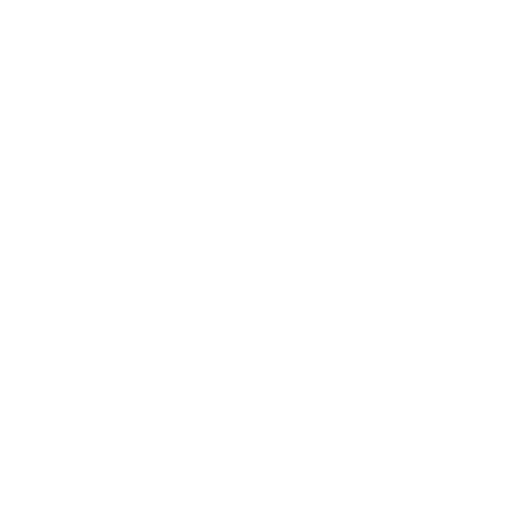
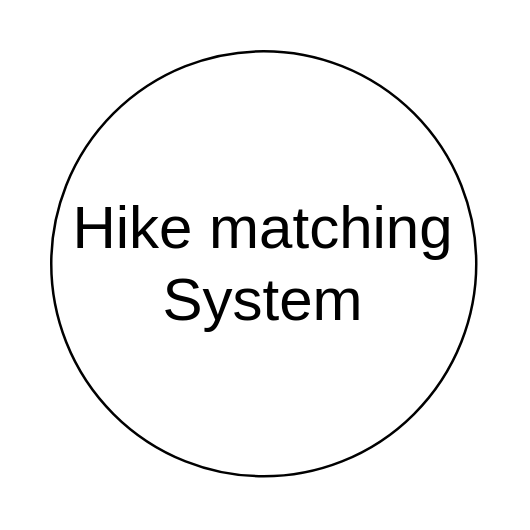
none -> (264, 264)
